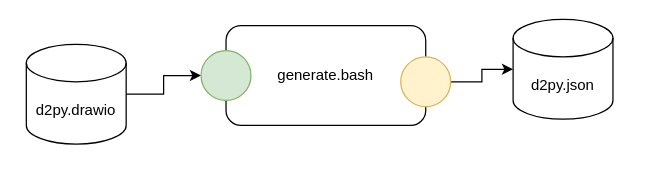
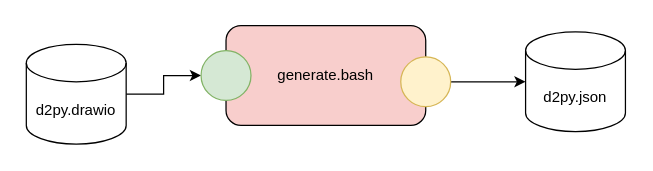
(563, 69) -> (576, 82)
(326, 76) -> (326, 76)
